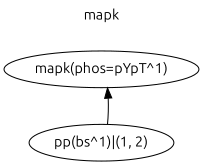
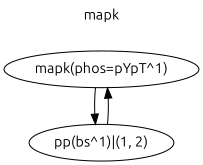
none -> (95, 101)
